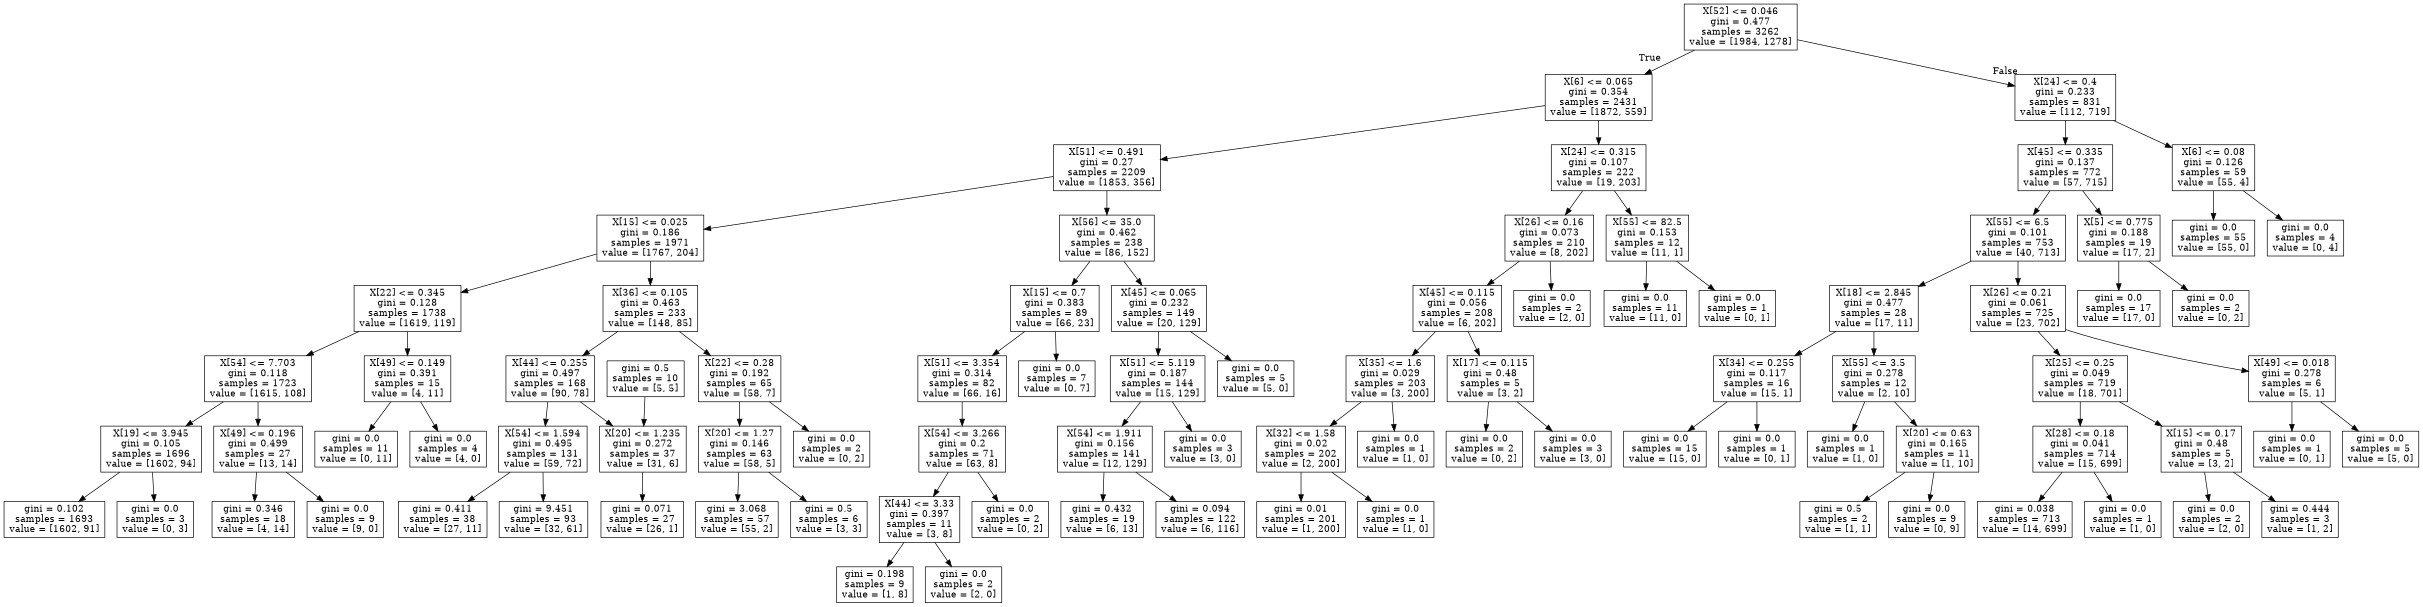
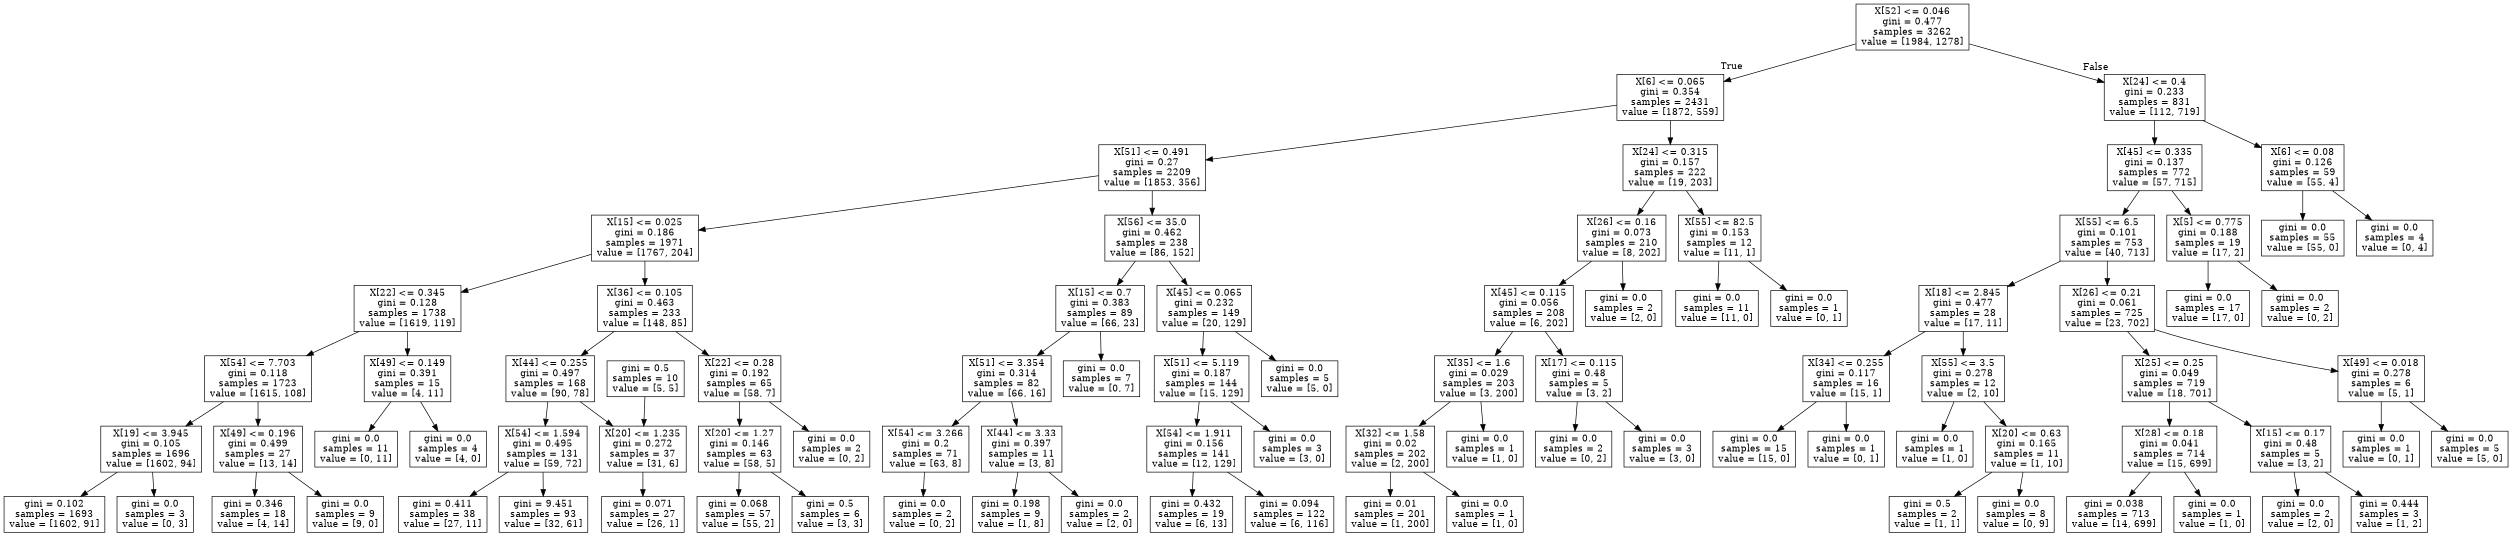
(1599, 168) -> (1670, 168)
(943, 481) -> (1013, 411)
(737, 519) -> (738, 514)
(1927, 519) -> (2016, 514)
